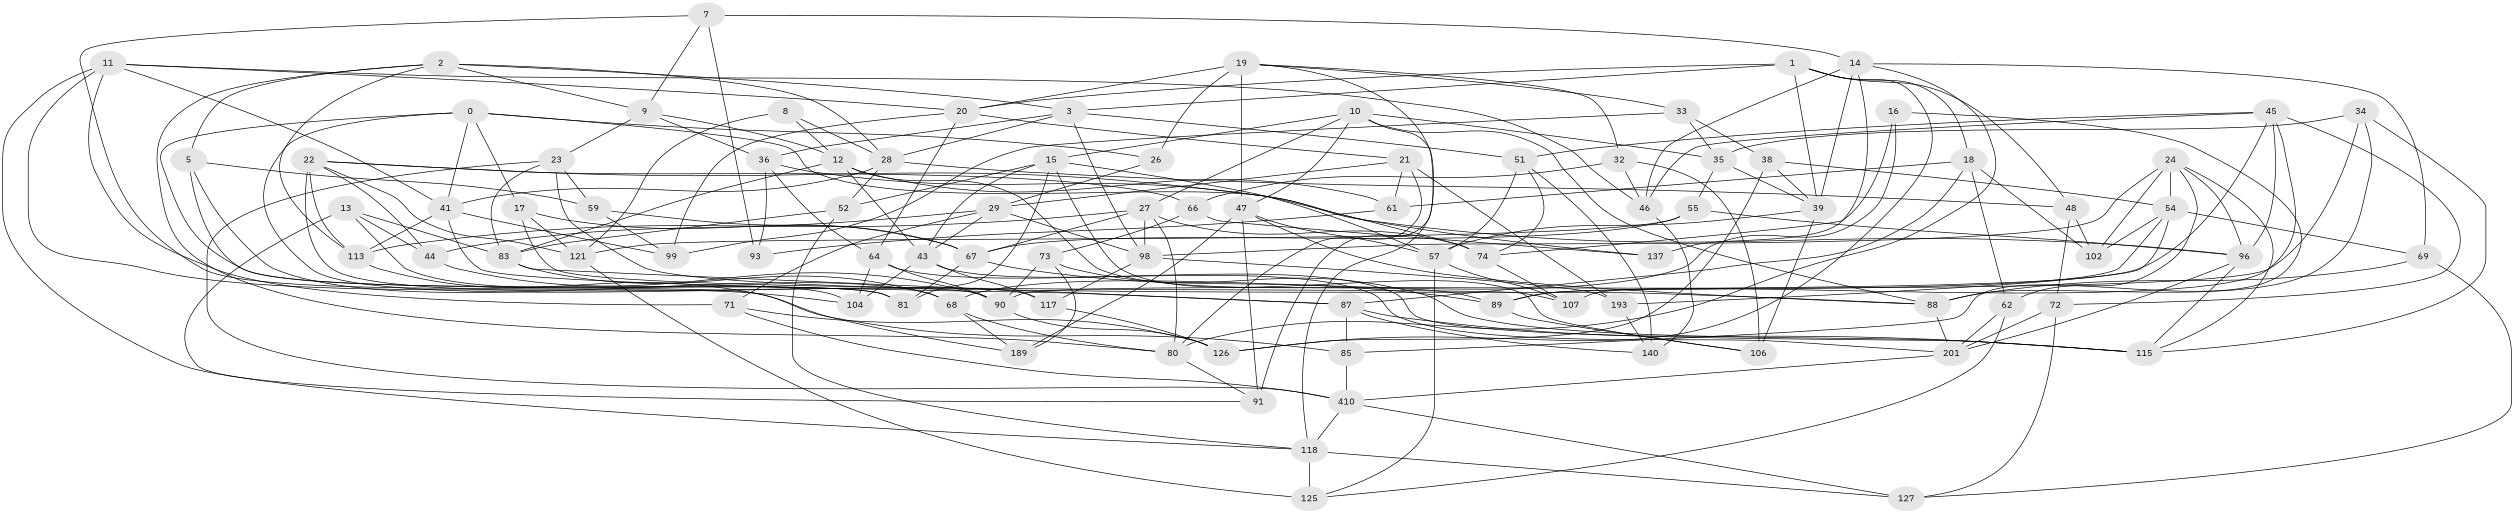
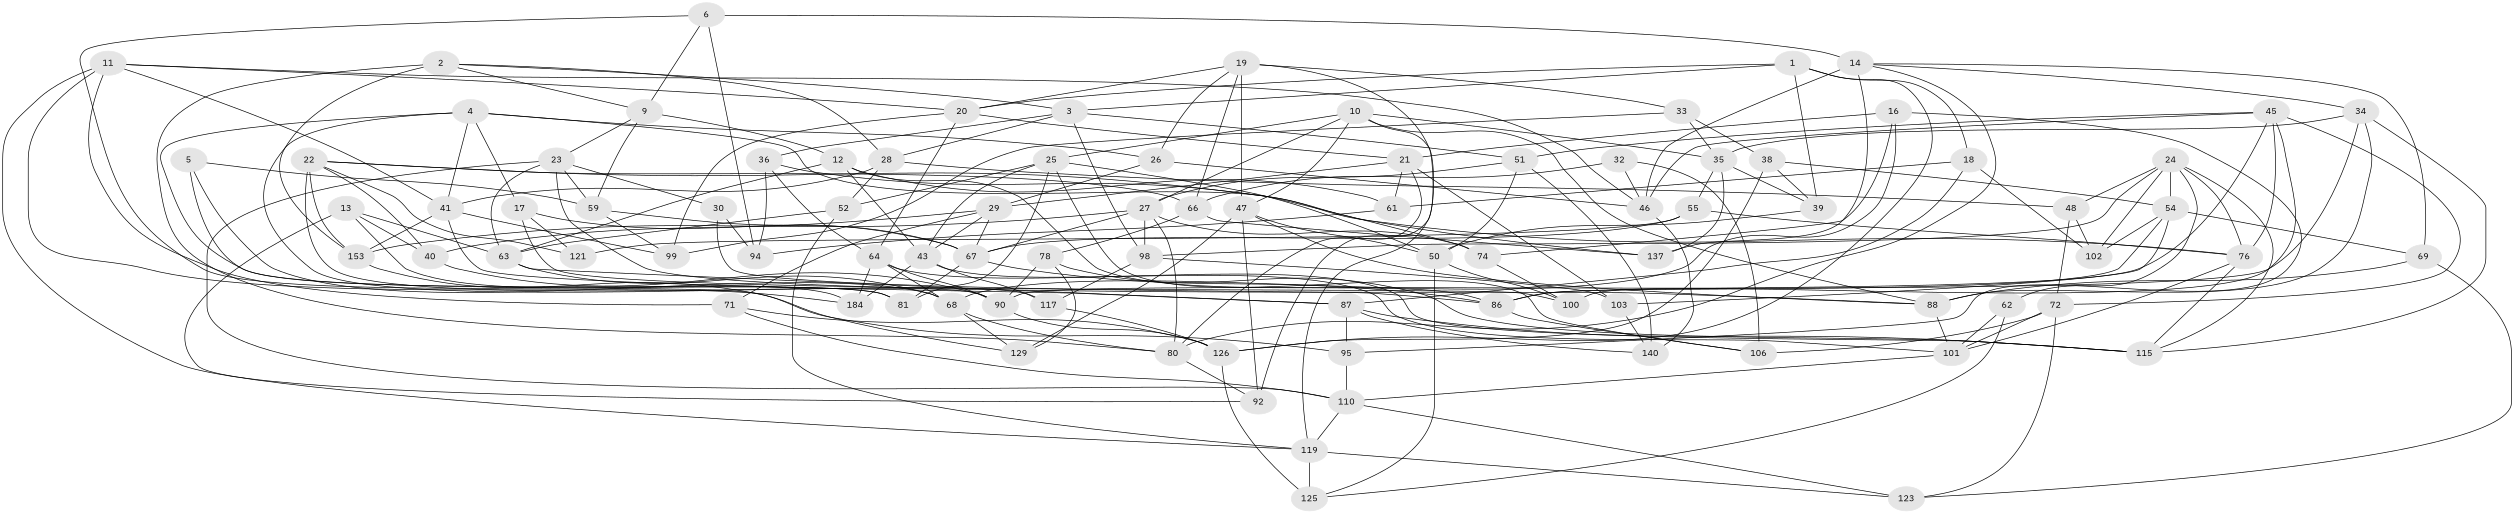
(707, 15) -> (707, 15)
(1455, 77) -> (1213, 148)
(241, 91) -> none
(471, 112) -> (471, 112)
(786, 112) -> none
none -> (1649, 133)
(2009, 136) -> (2121, 184)
(713, 139) -> (615, 159)
(1835, 142) -> (2109, 80)
(1051, 160) -> (1051, 160)
none -> (1367, 181)
none -> (719, 208)
(1541, 220) -> (1329, 177)
(1043, 224) -> (984, 231)
none -> (1714, 225)
(1987, 229) -> none
(356, 257) -> (356, 257)
(430, 257) -> (430, 257)
(504, 257) -> (504, 257)
(756, 257) -> (756, 257)
(1045, 257) -> (1045, 257)
(1435, 257) -> (1435, 257)
(2245, 257) -> (2245, 257)
none -> (913, 281)
(1788, 281) -> (1951, 335)
(855, 305) -> (855, 305)
(1497, 305) -> (1497, 305)
(1571, 305) -> (1571, 305)
(1619, 305) -> (1619, 305)
(1019, 354) -> (1019, 354)
(1346, 354) -> (1346, 354)
(1951, 354) -> (1951, 354)
(1258, 402) -> (1258, 402)
(1346, 402) -> (1346, 402)
(941, 438) -> (1247, 435)
(1309, 450) -> (1309, 450)
(1906, 499) -> (1906, 499)
